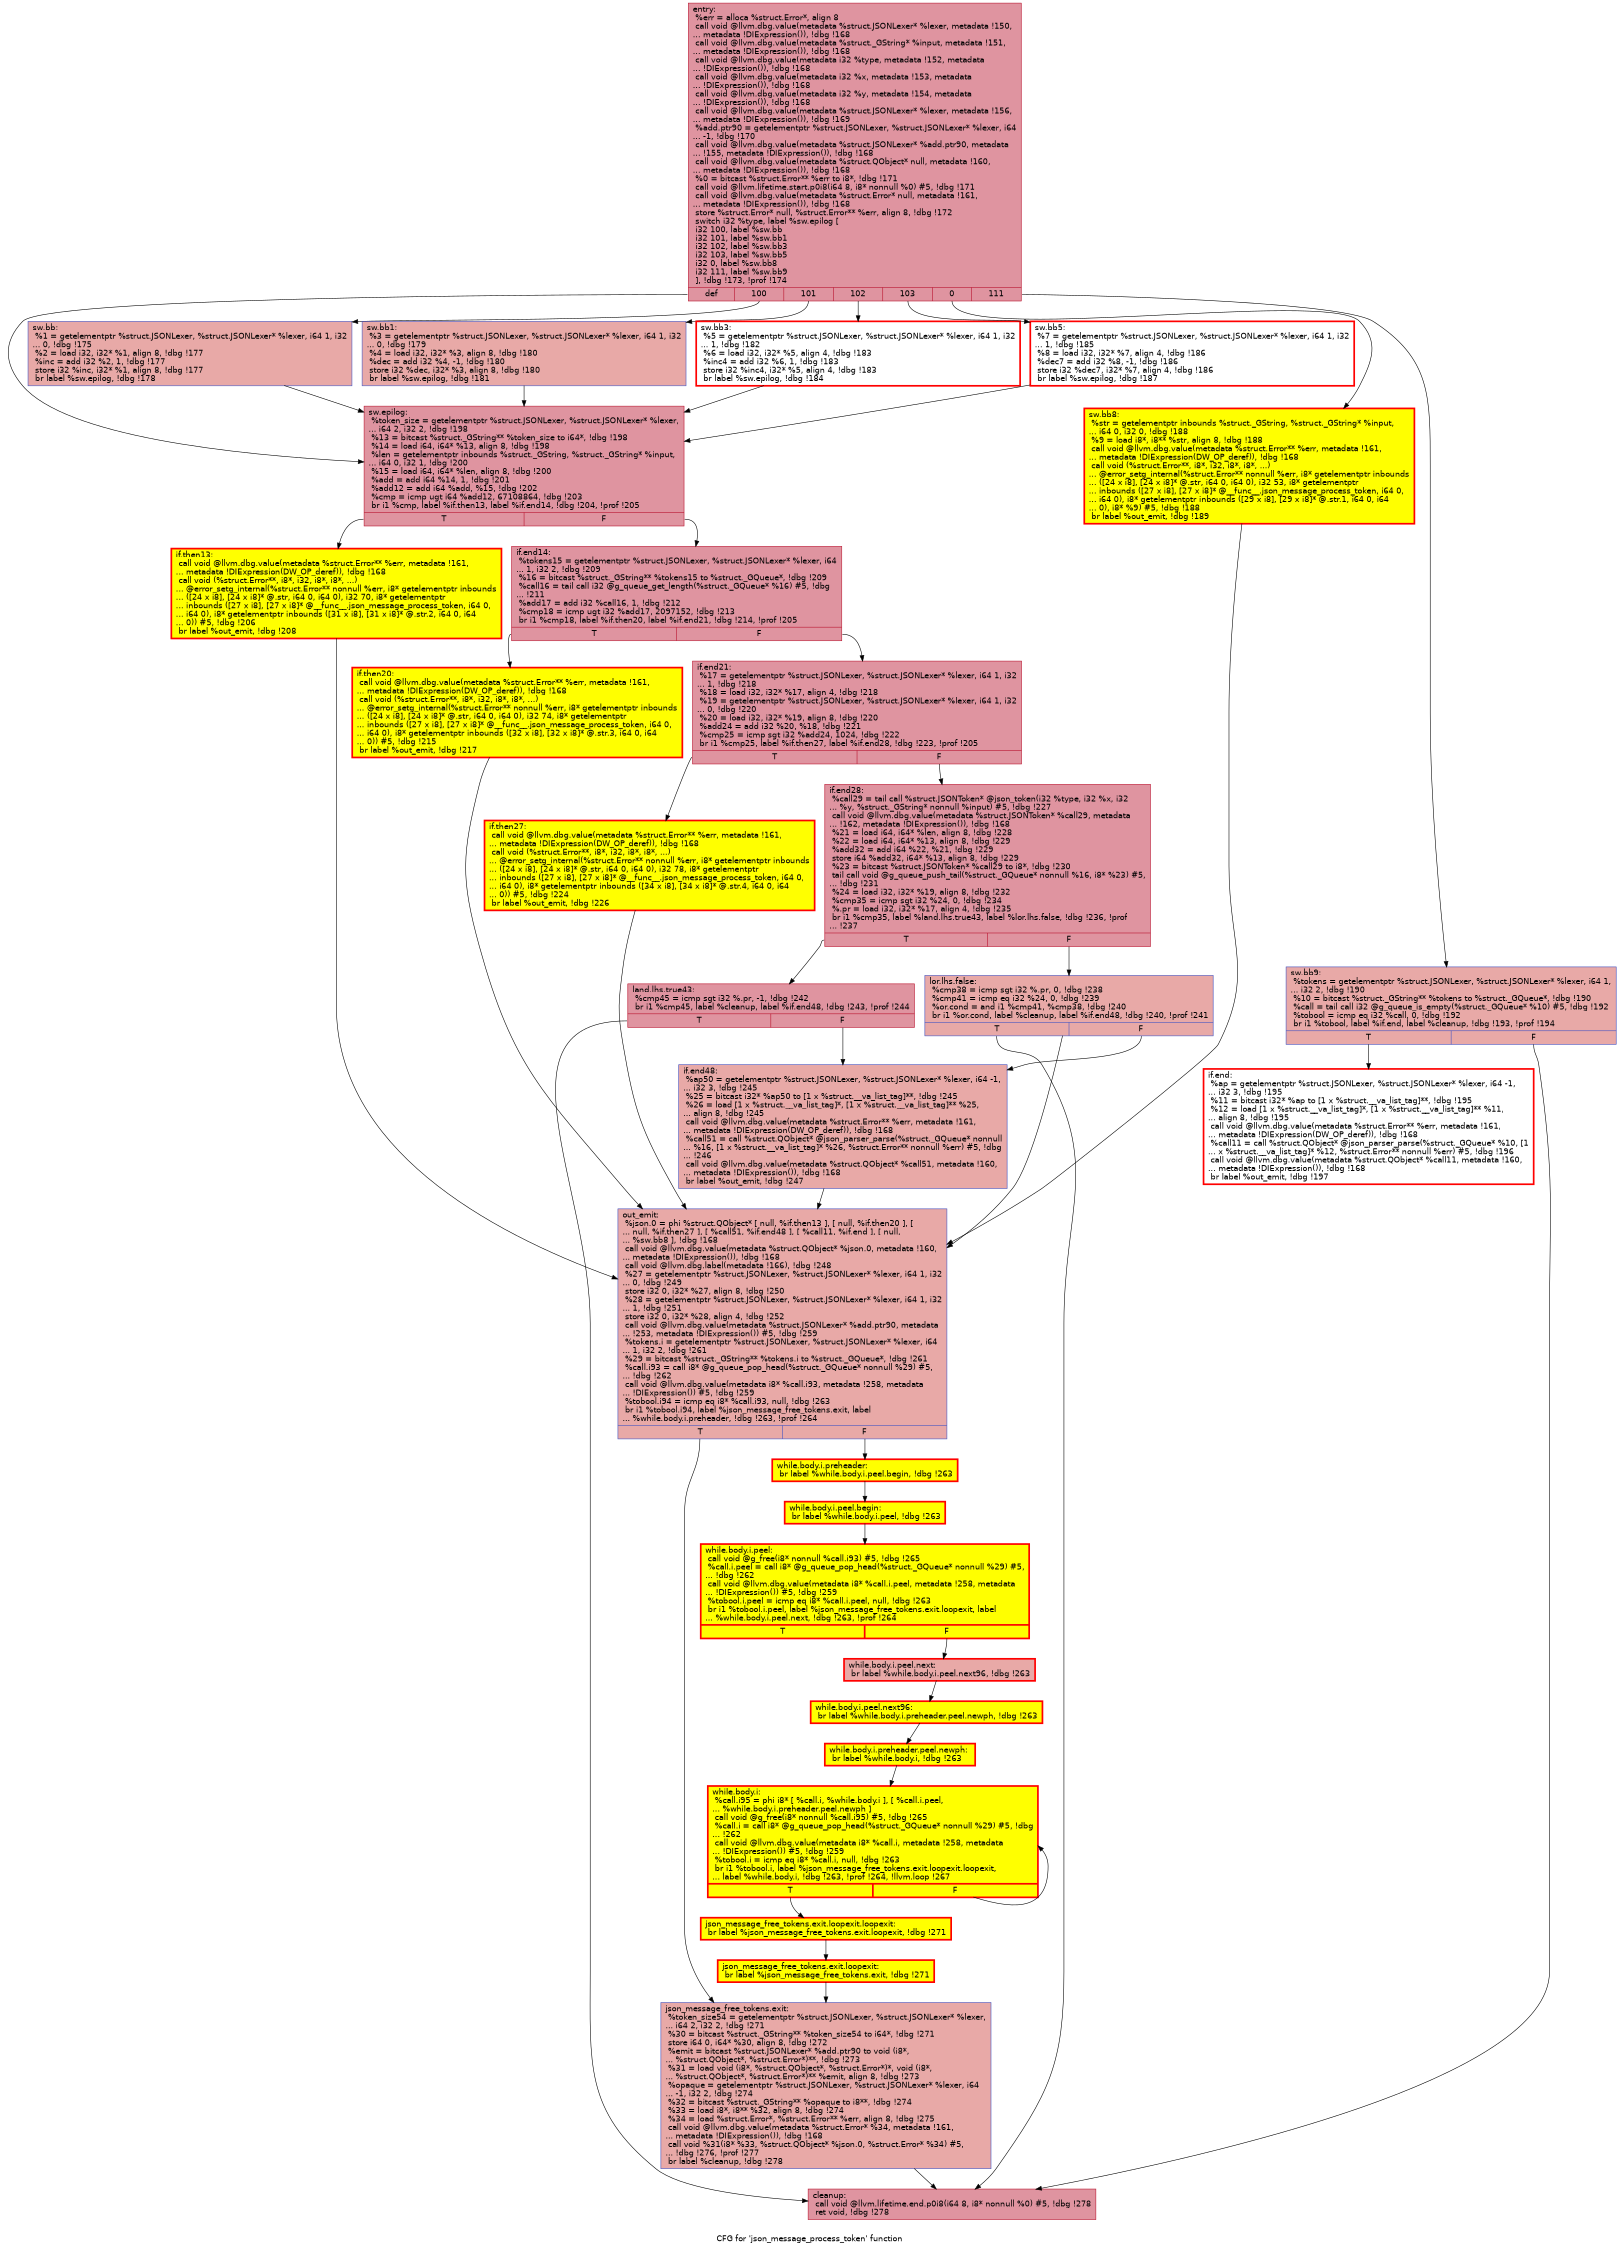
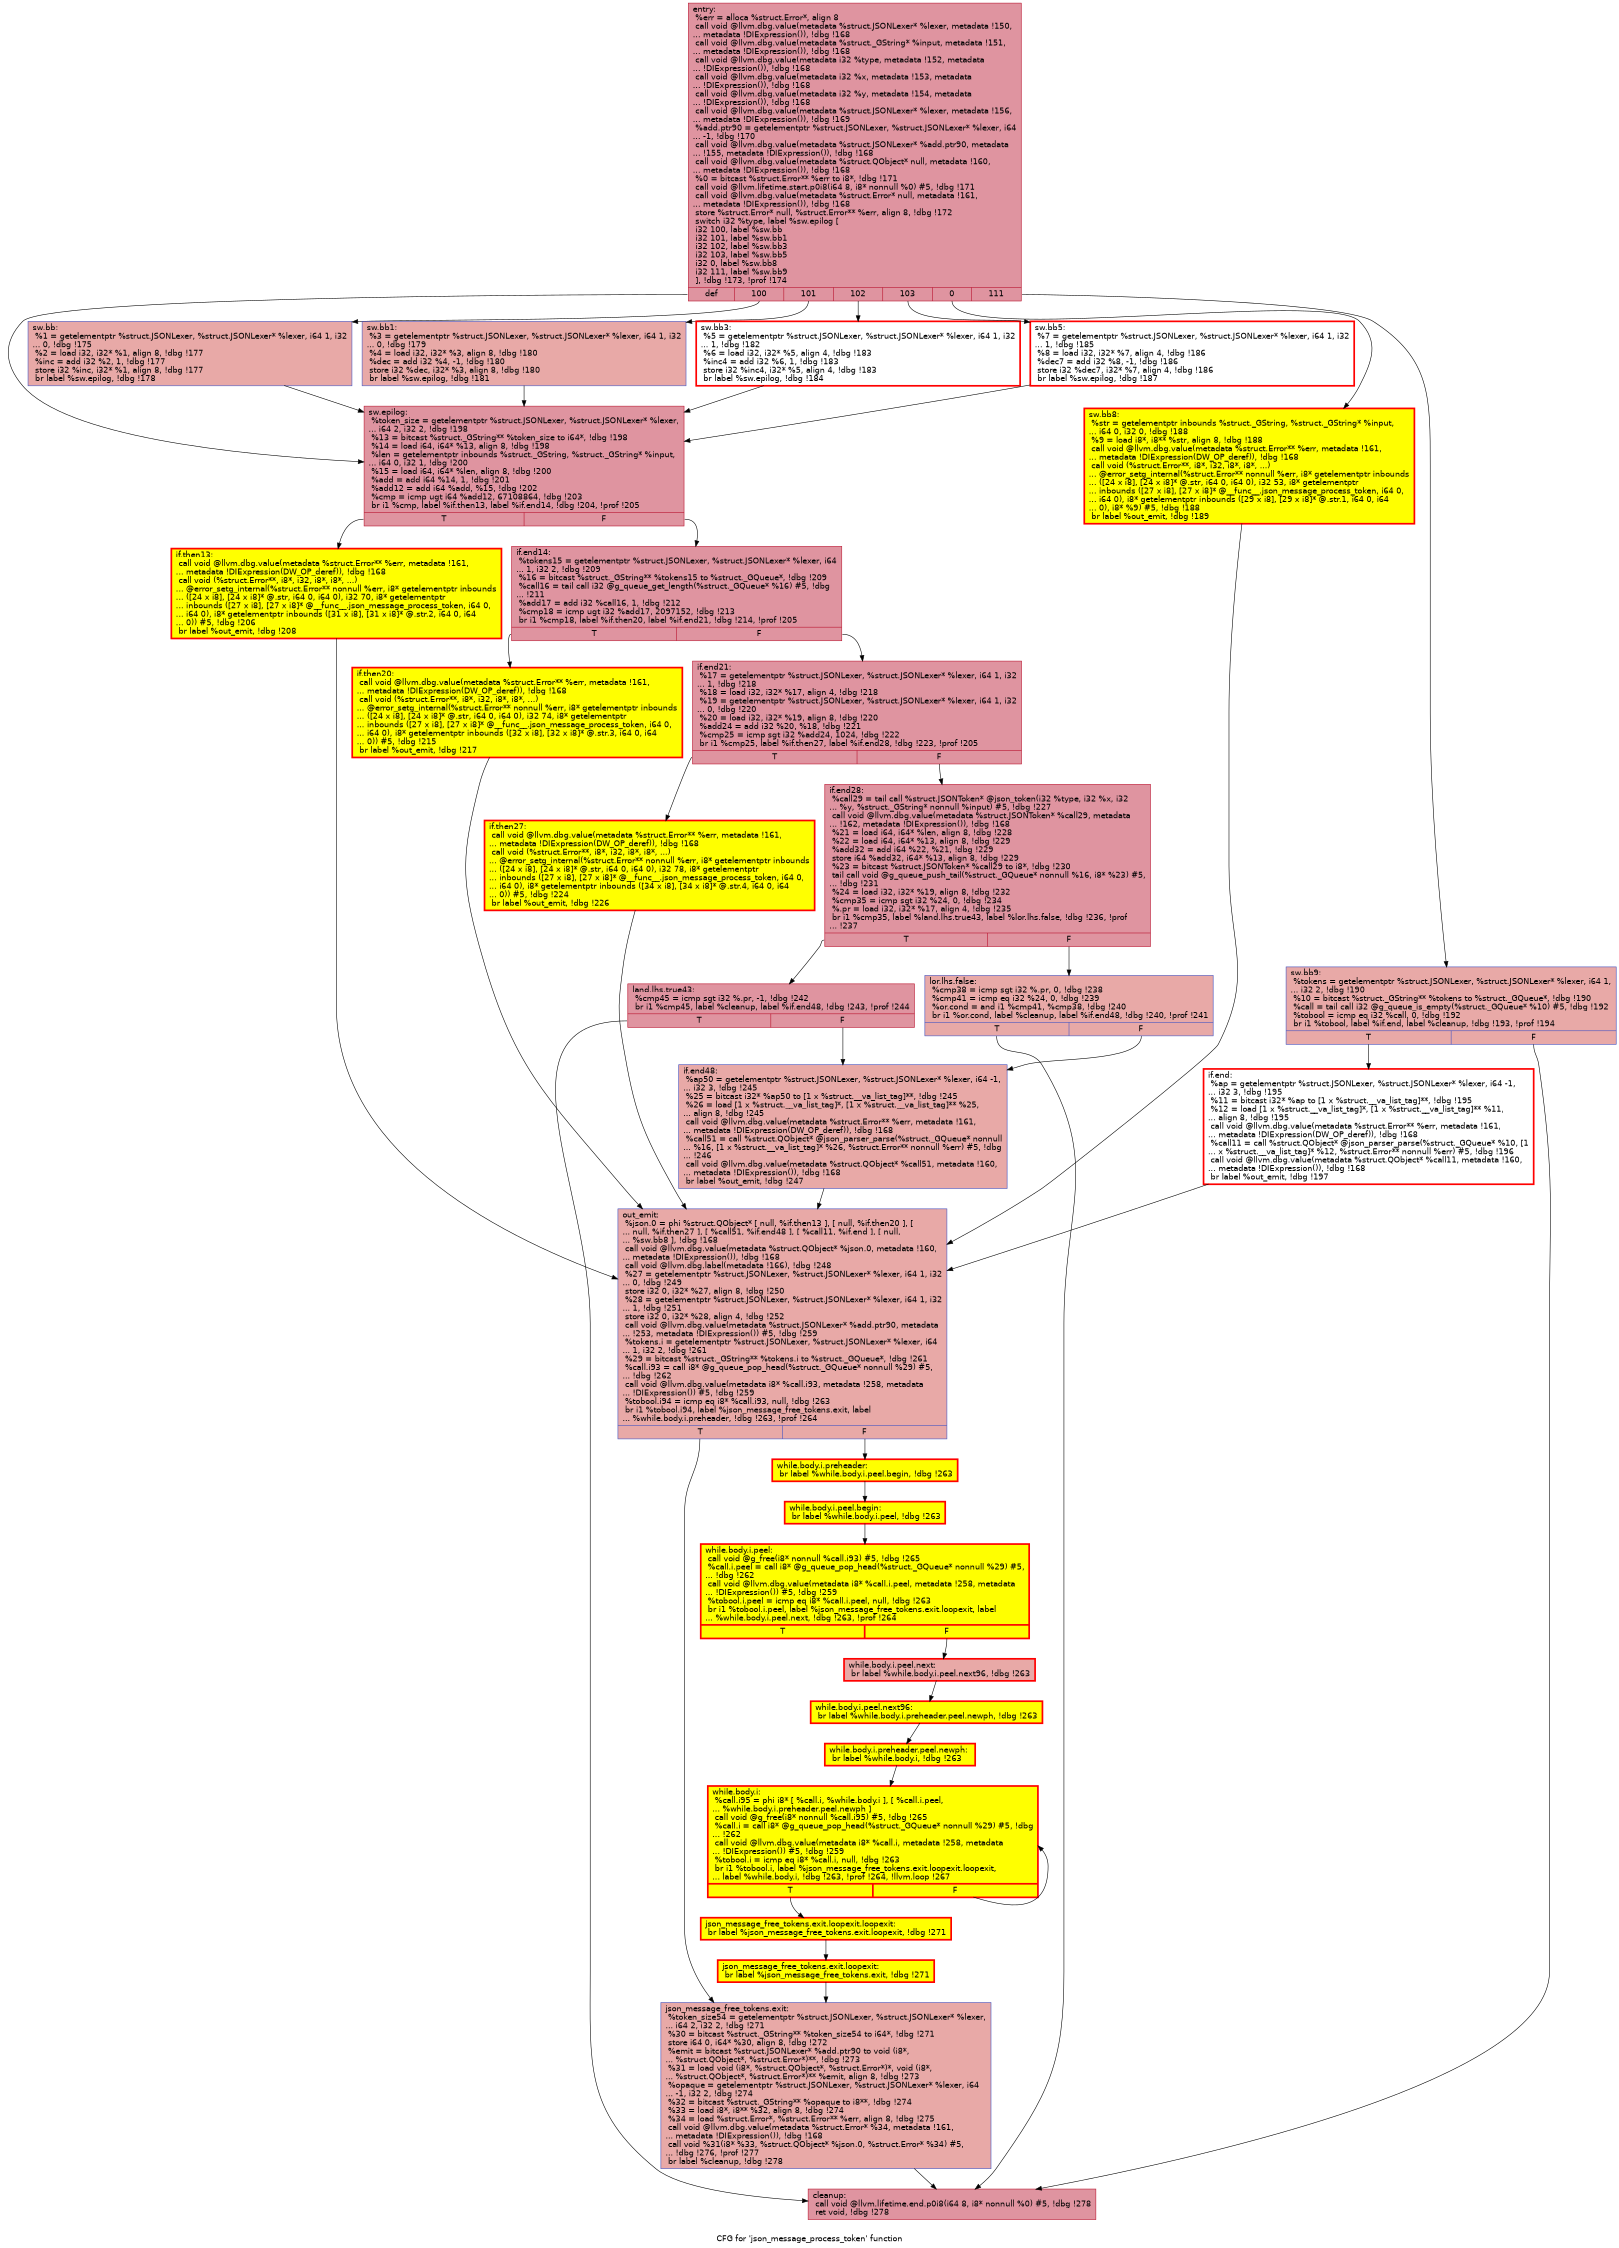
(1030, 1153) -> (1081, 1227)
